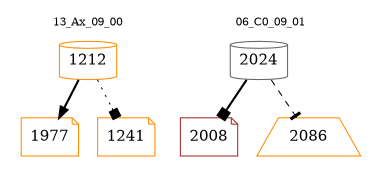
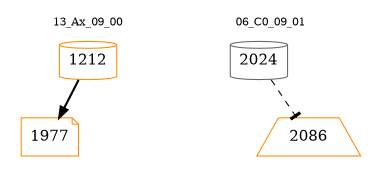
(126, 137) -> none
(209, 137) -> none
